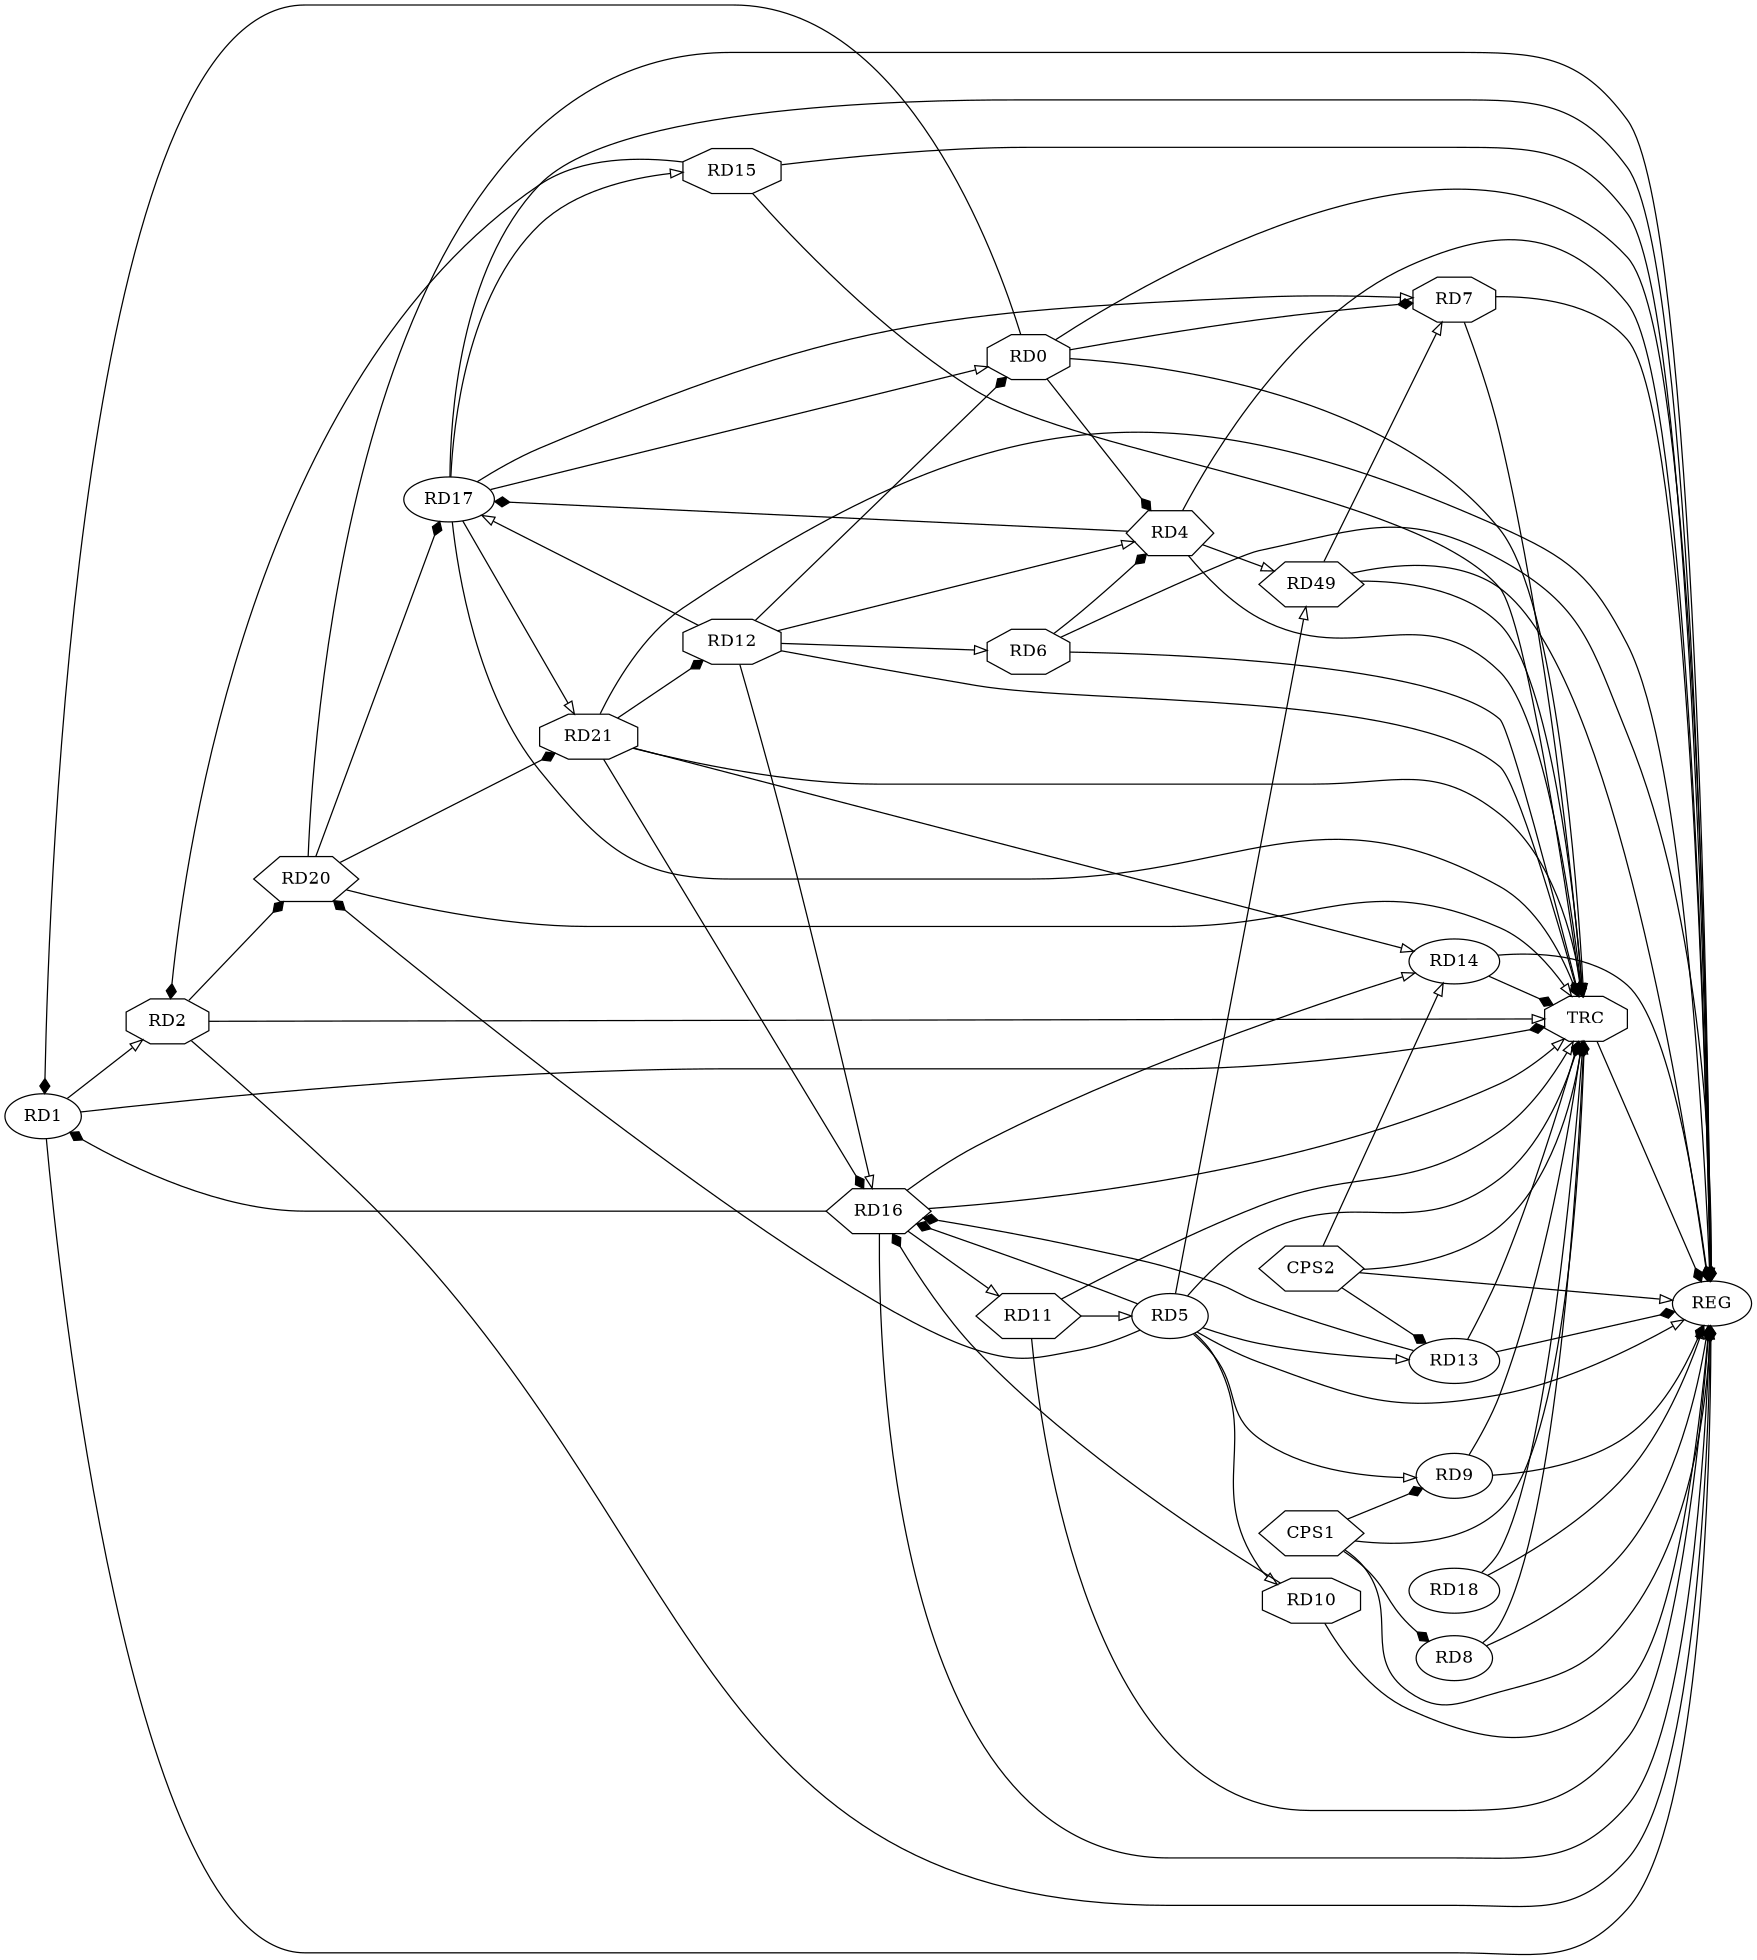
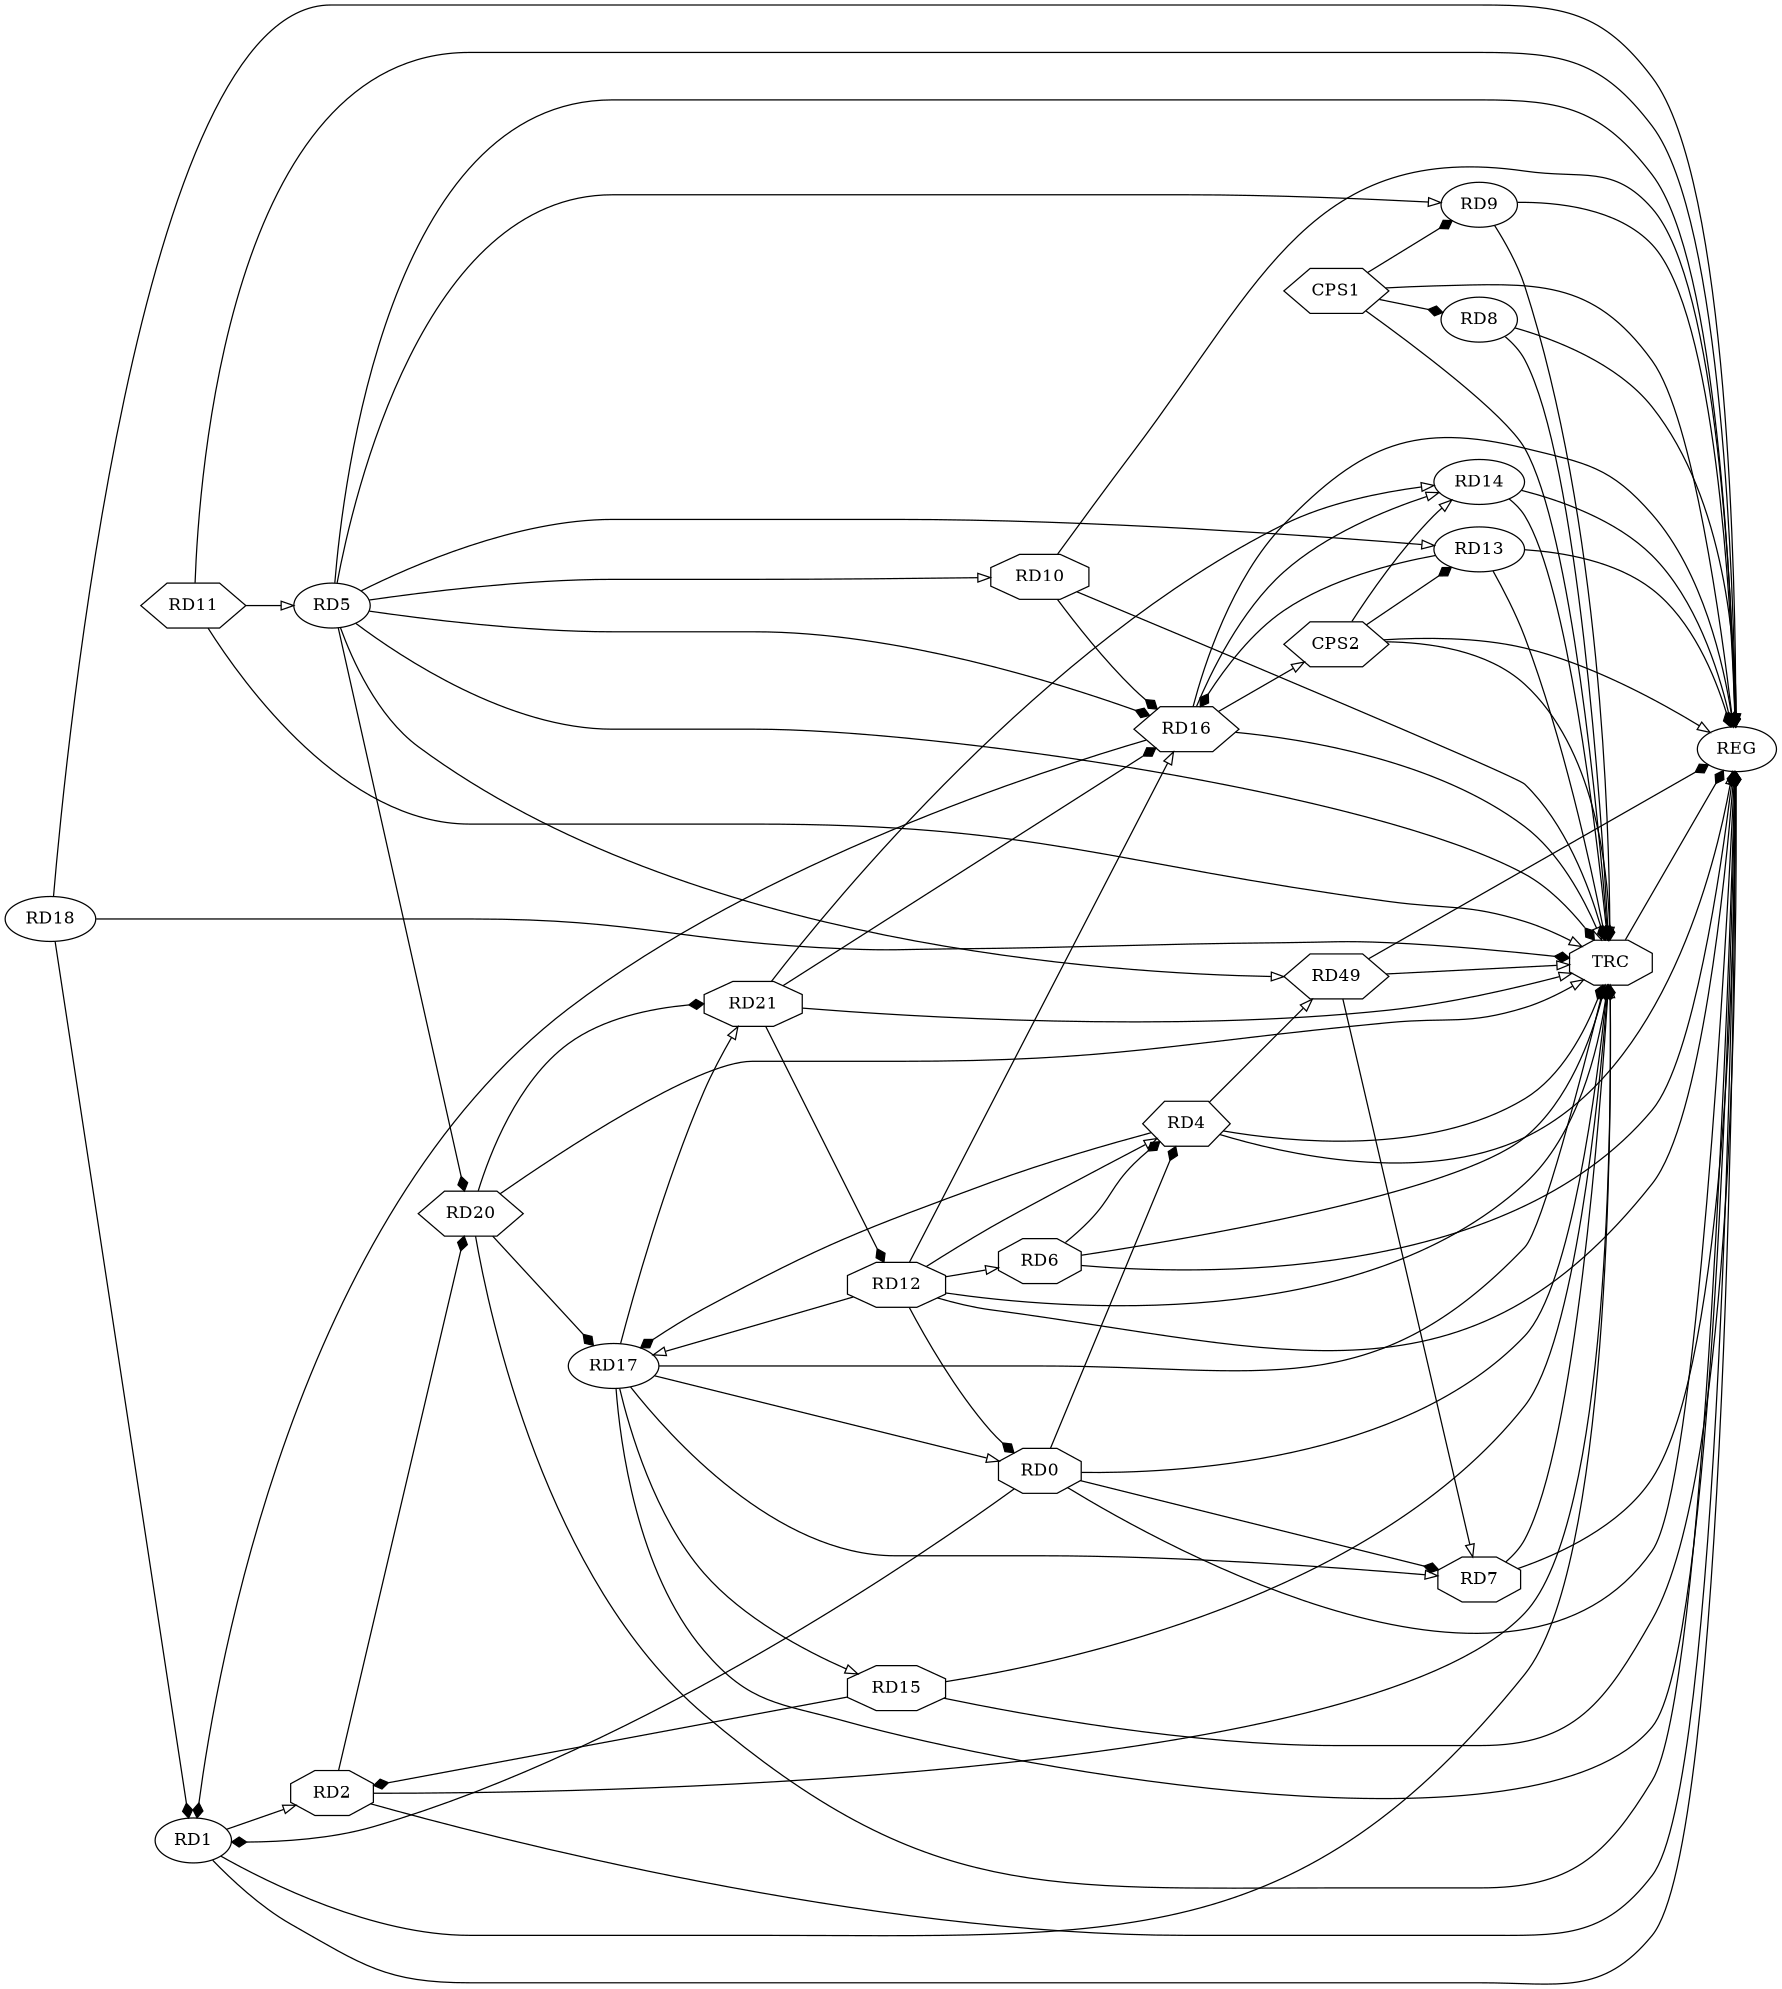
(1408, 490) -> (1517, 1304)
(1259, 706) -> (1348, 1276)
none -> (1376, 718)
(948, 1260) -> (1256, 690)
none -> (121, 1372)
